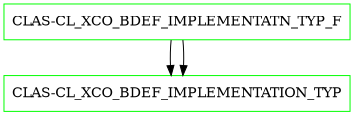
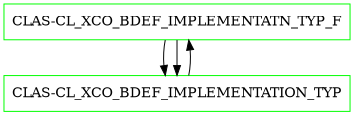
none -> (190, 63)
